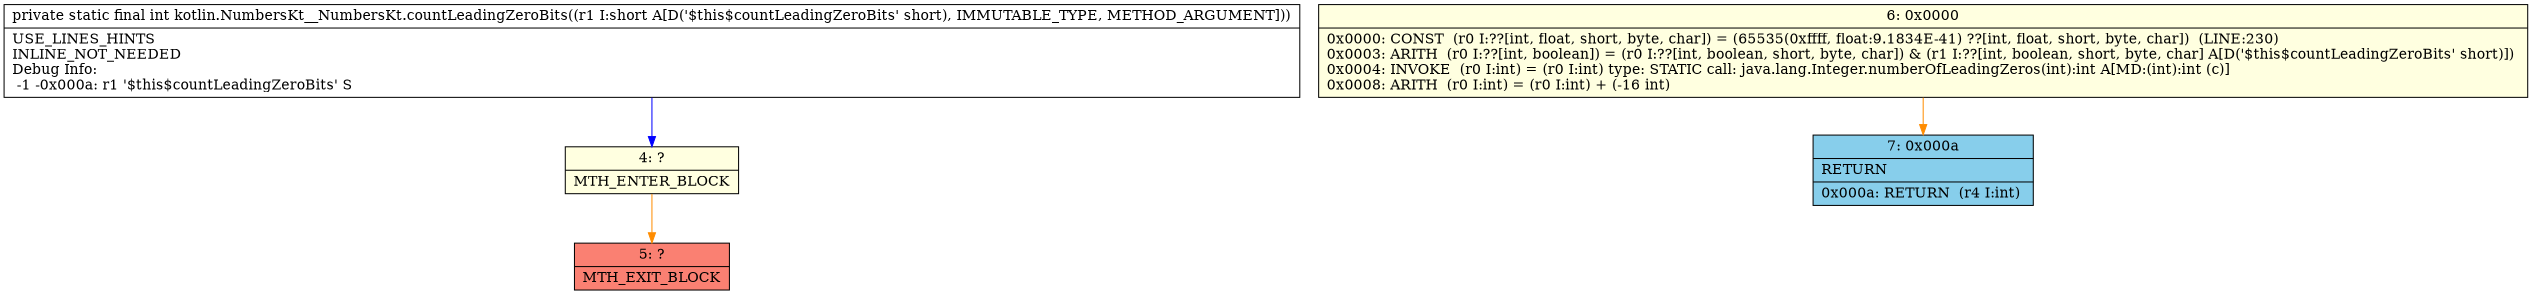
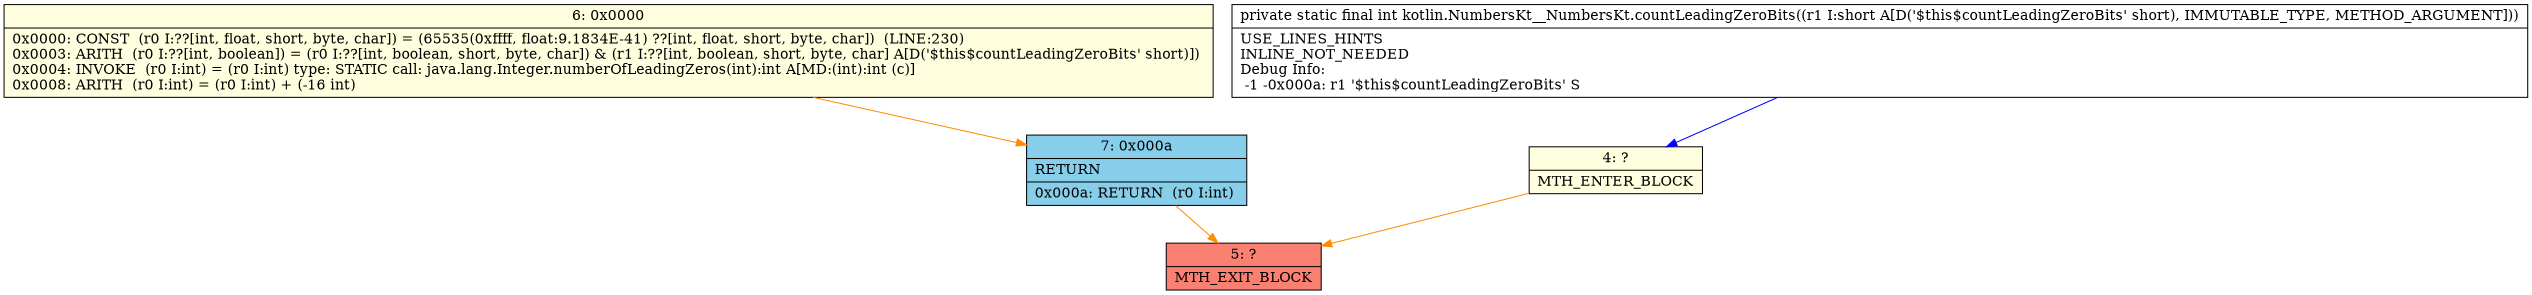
(1923, 193) -> (1137, 193)
none -> (1193, 221)
